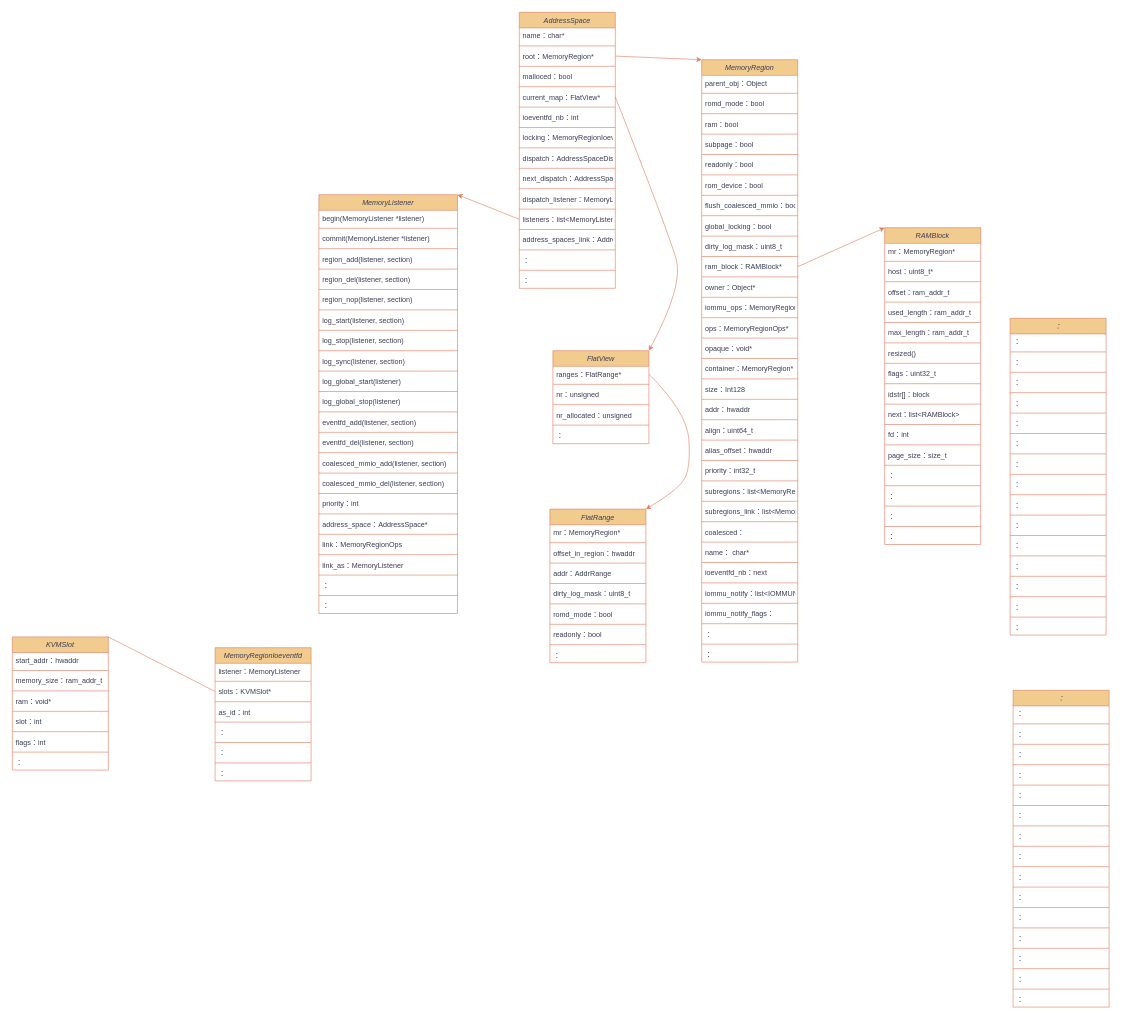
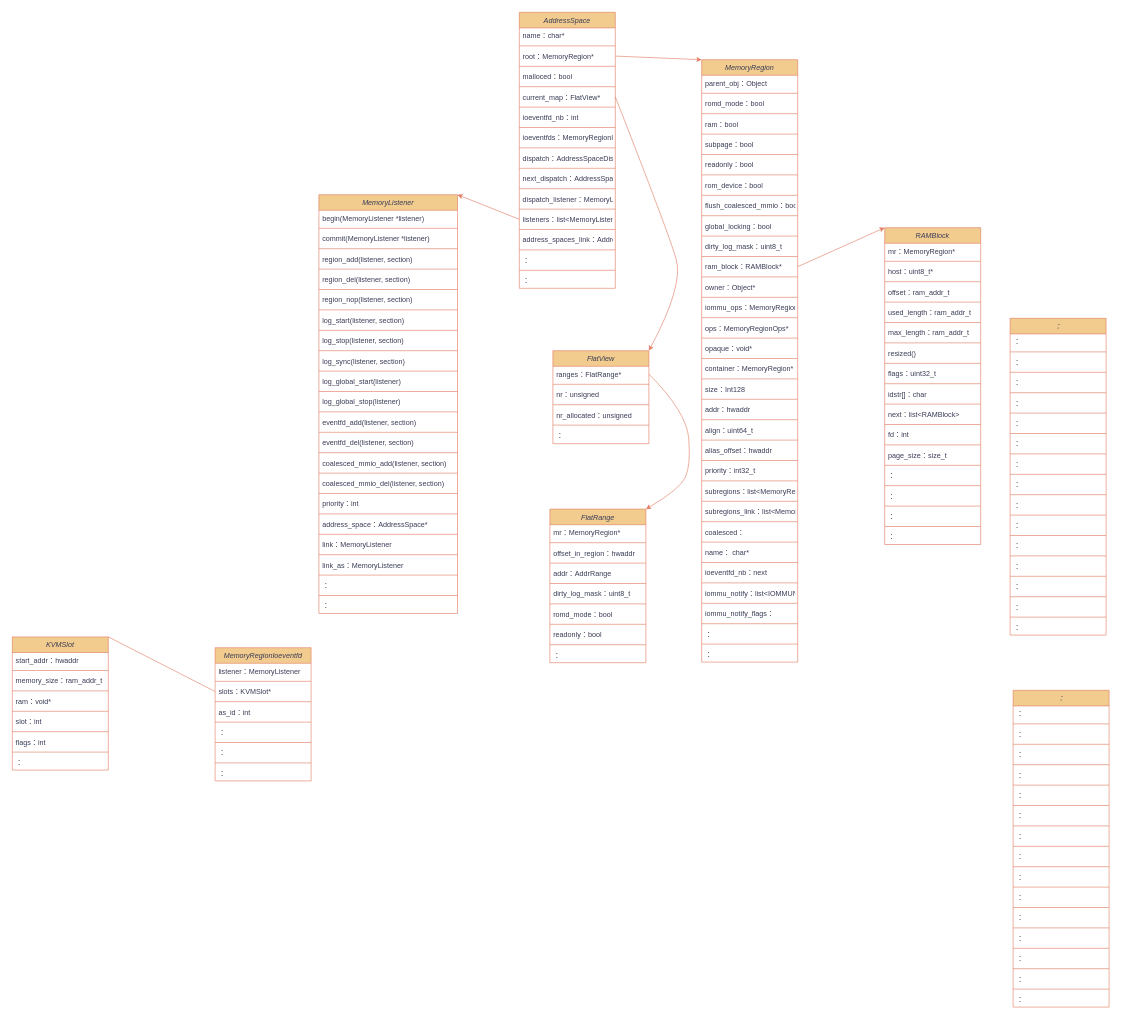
(582, 138) -> (589, 138)
(914, 394) -> (913, 394)
(361, 545) -> (359, 545)
